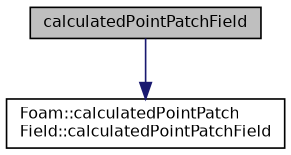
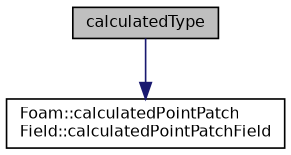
(146, 23) -> (146, 23)
